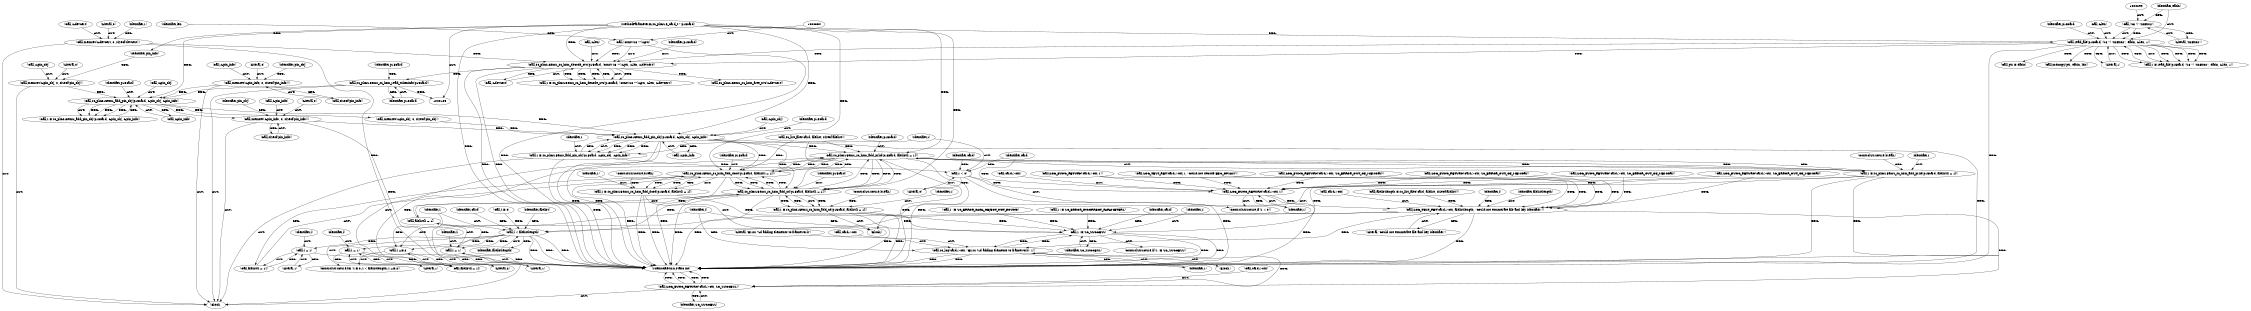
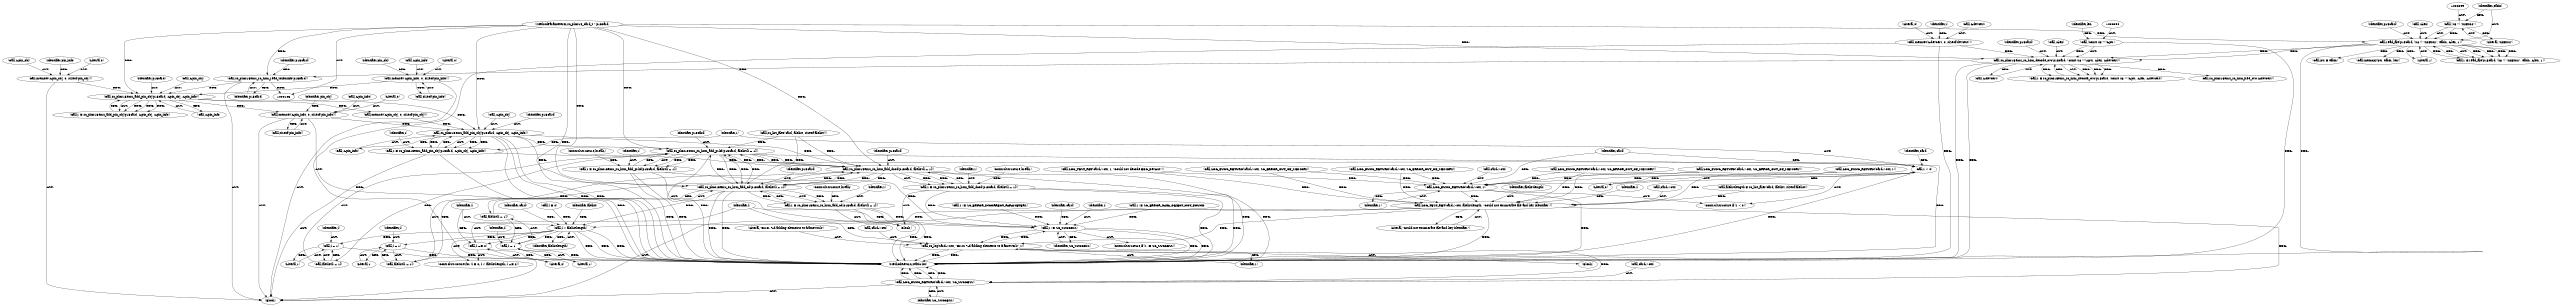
(379, 29) -> (351, 30)
(849, 165) -> (800, 160)
